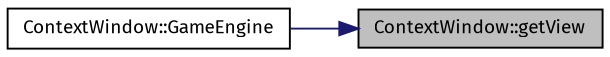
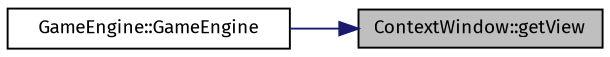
(149, 29) -> (149, 29)
